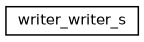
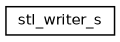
(72, 21) -> (60, 21)
